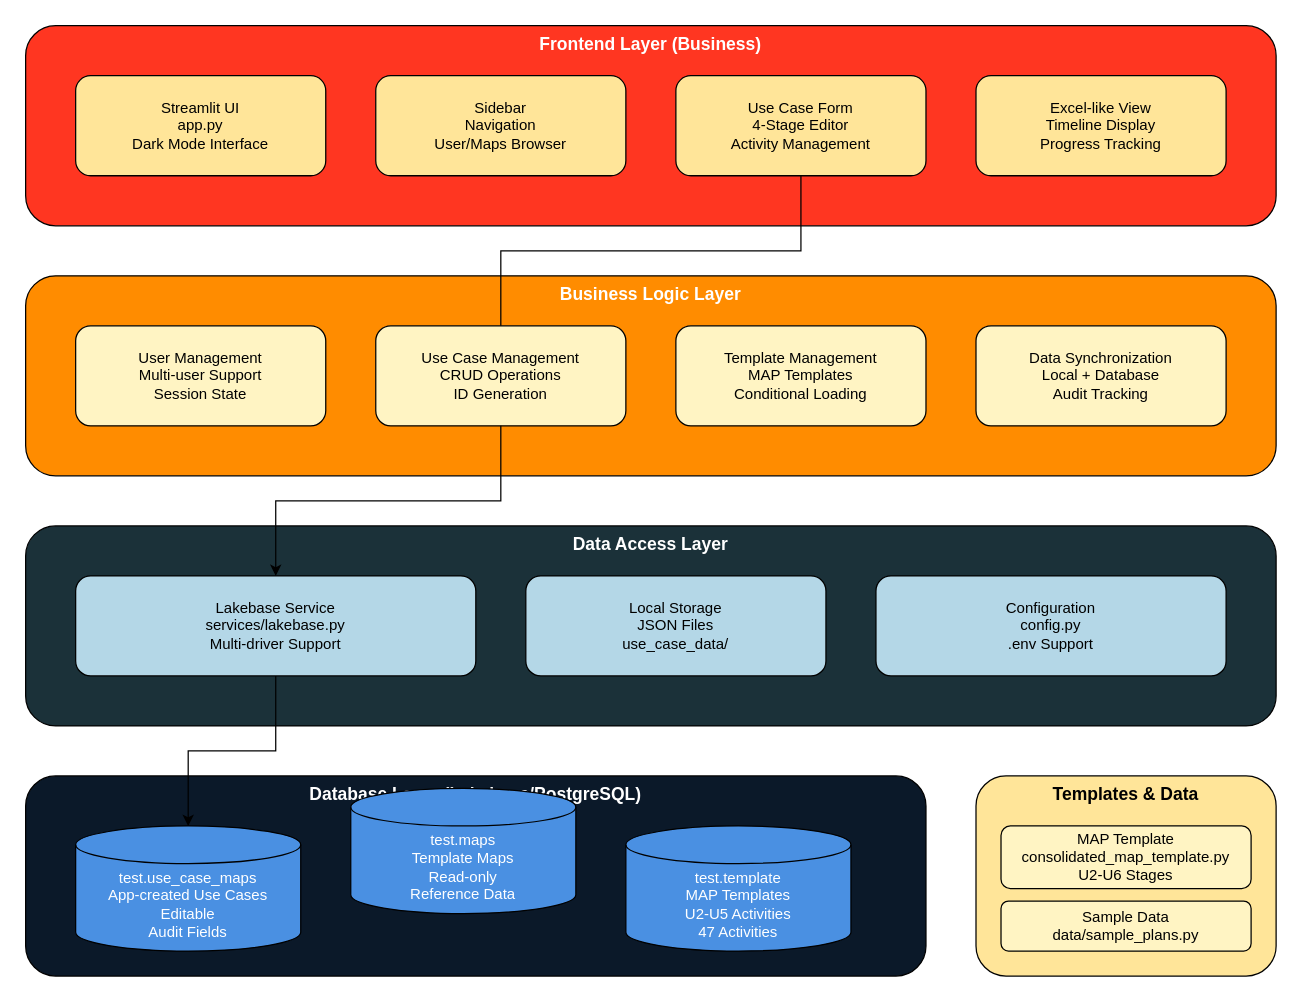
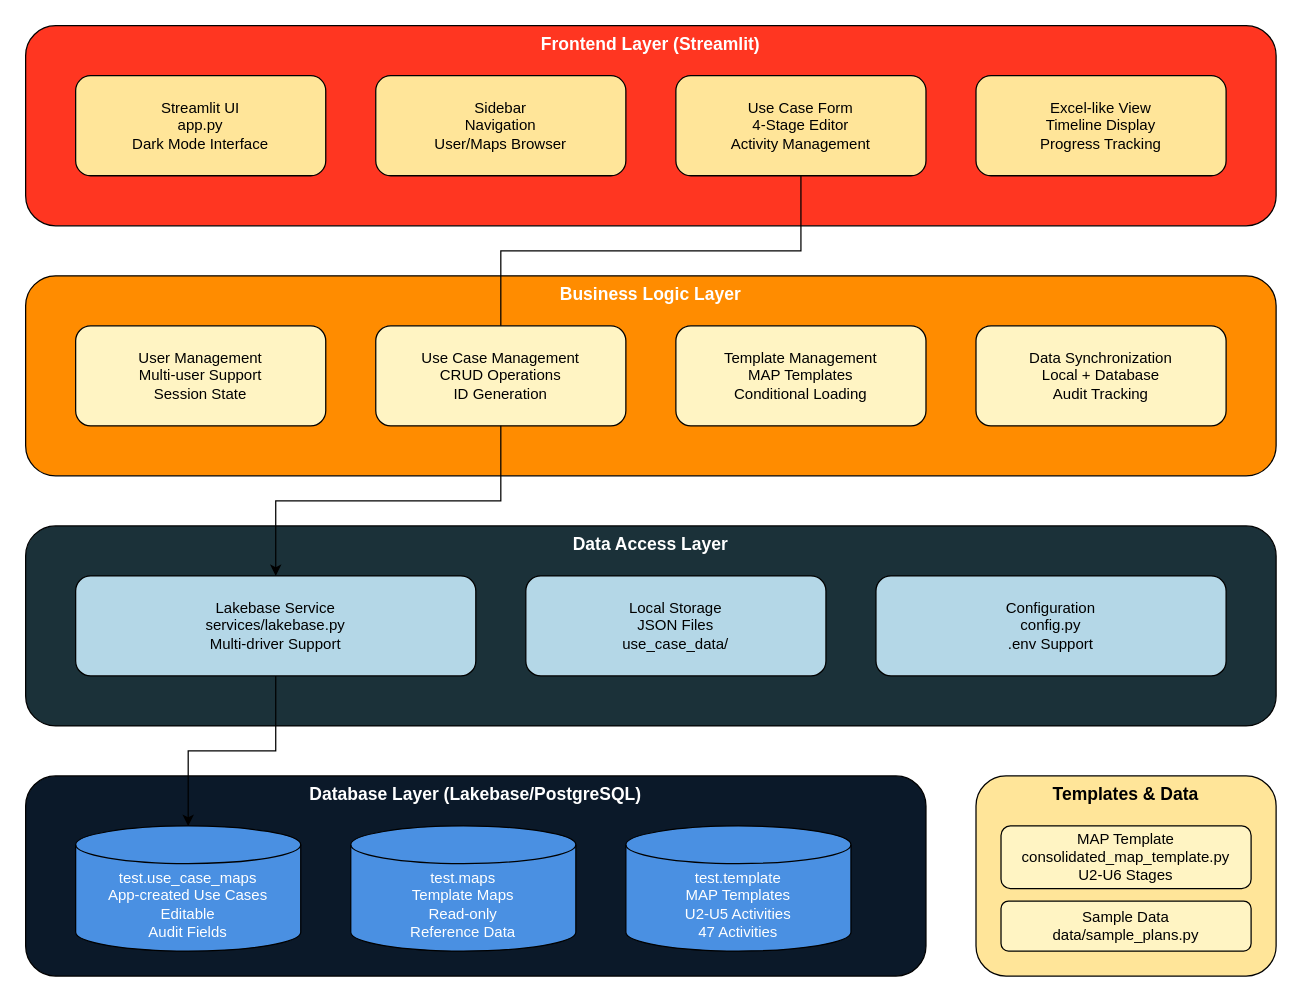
(651, 45) -> (651, 45)
(463, 851) -> (463, 888)
